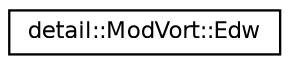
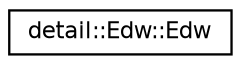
(145, 32) -> (120, 32)
